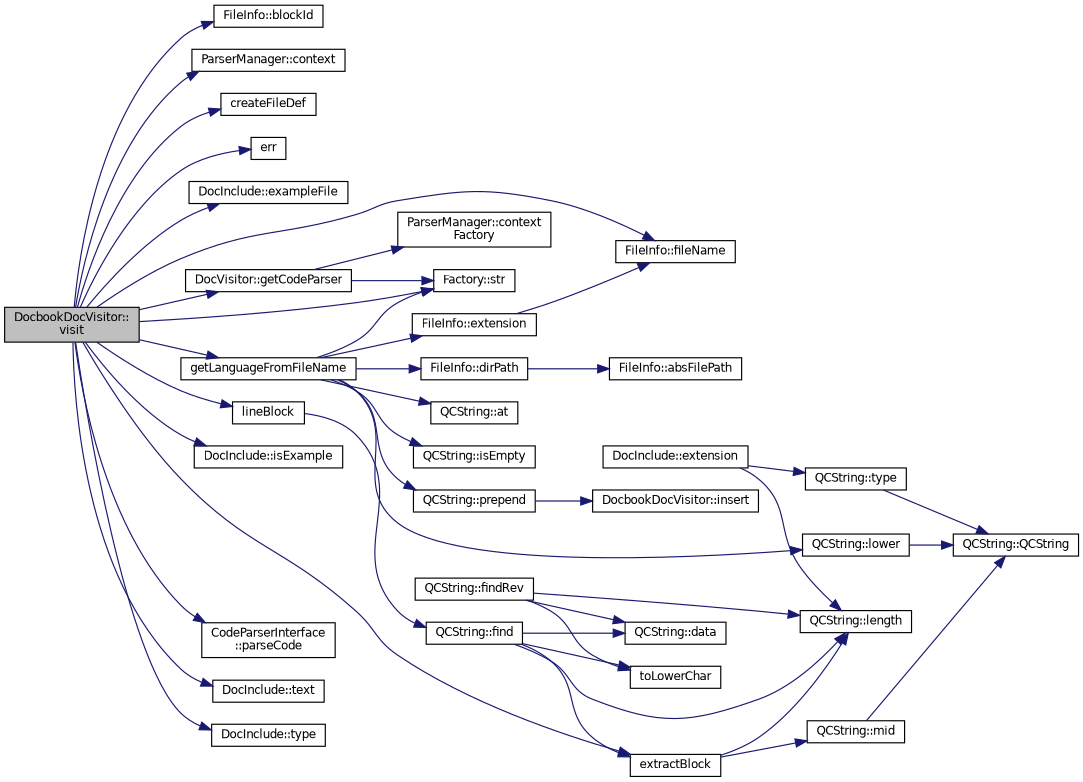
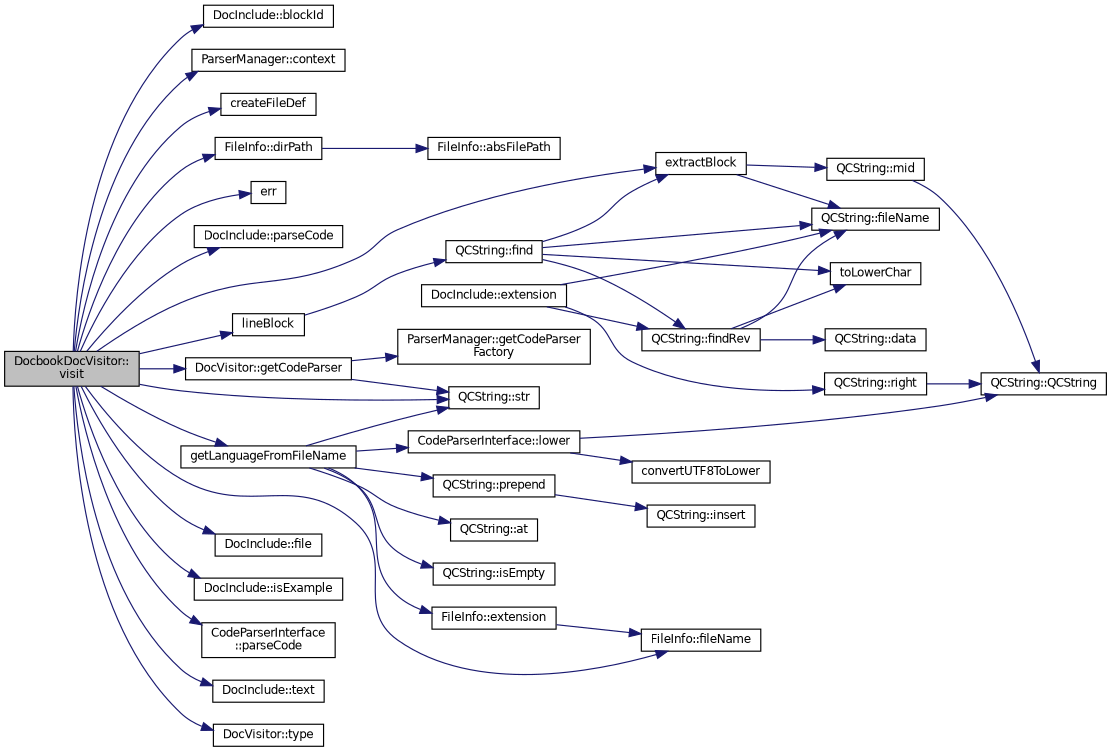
(268, 16) -> (268, 16)
(268, 193) -> (268, 237)
(474, 230) -> (494, 347)
(474, 281) -> (494, 398)
none -> (605, 319)
(383, 369) -> (122, 242)
none -> (701, 472)
(856, 479) -> (876, 384)
(676, 501) -> (701, 516)
none -> (268, 545)
(856, 545) -> (494, 442)
(856, 622) -> (876, 219)
(563, 633) -> (612, 284)
(268, 735) -> (268, 735)
